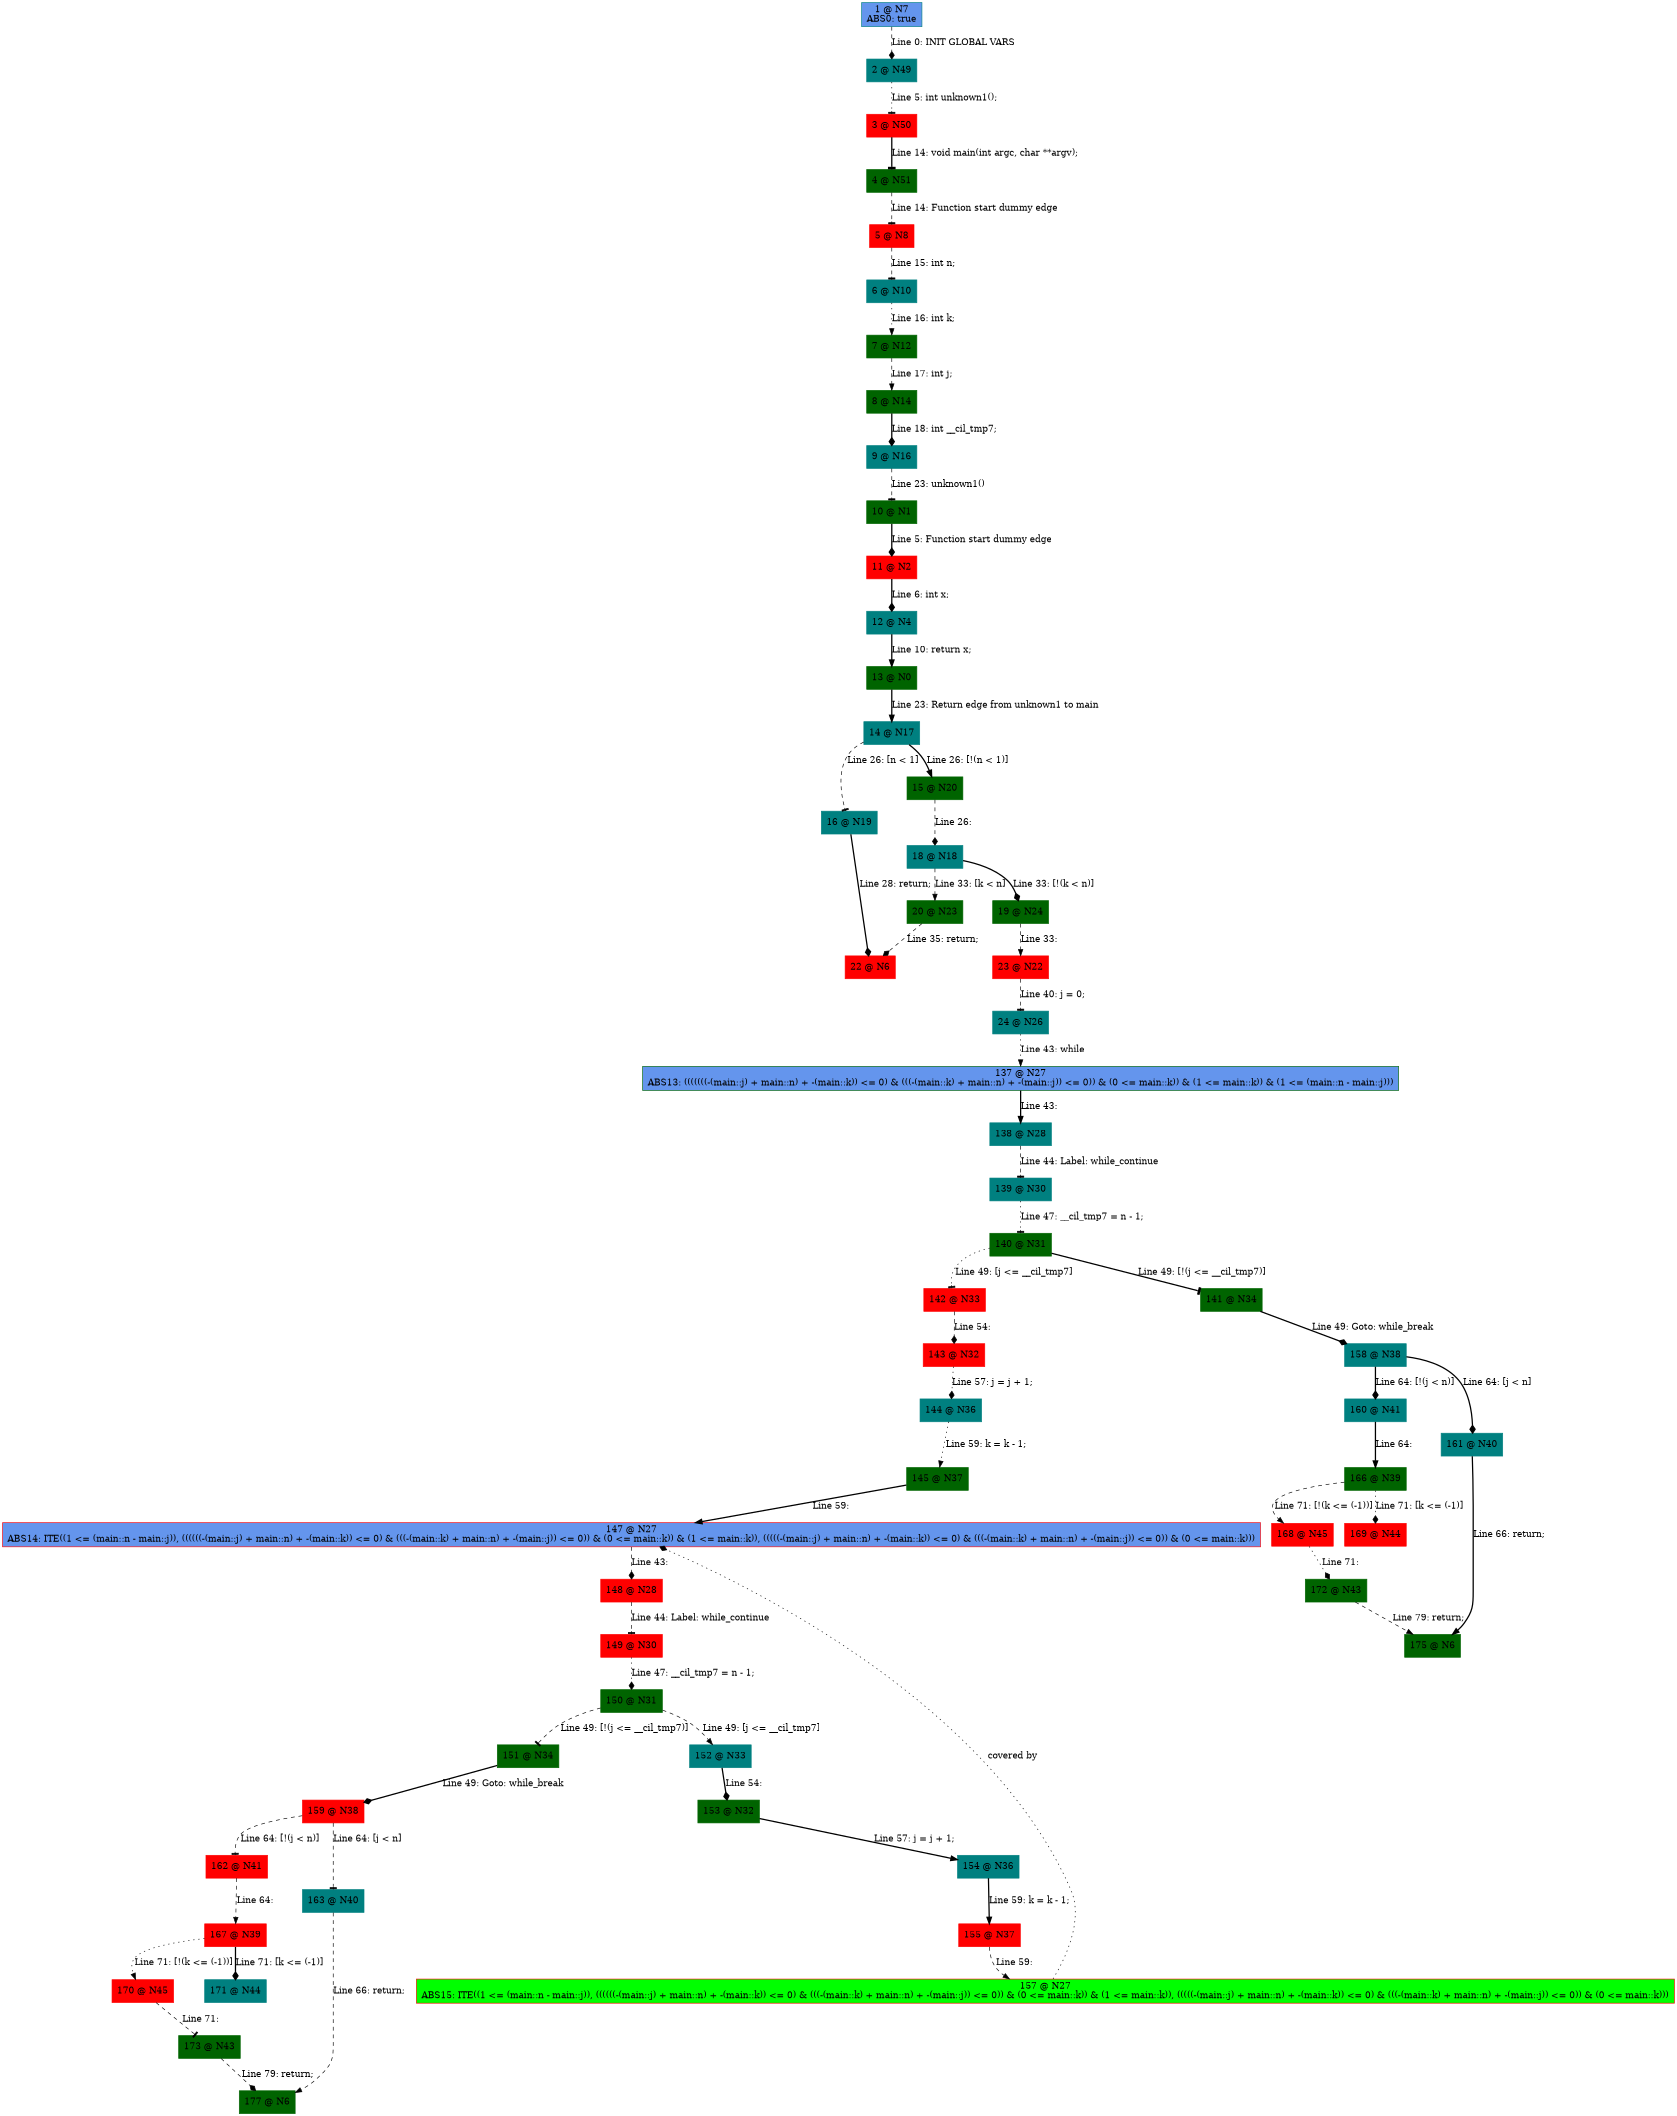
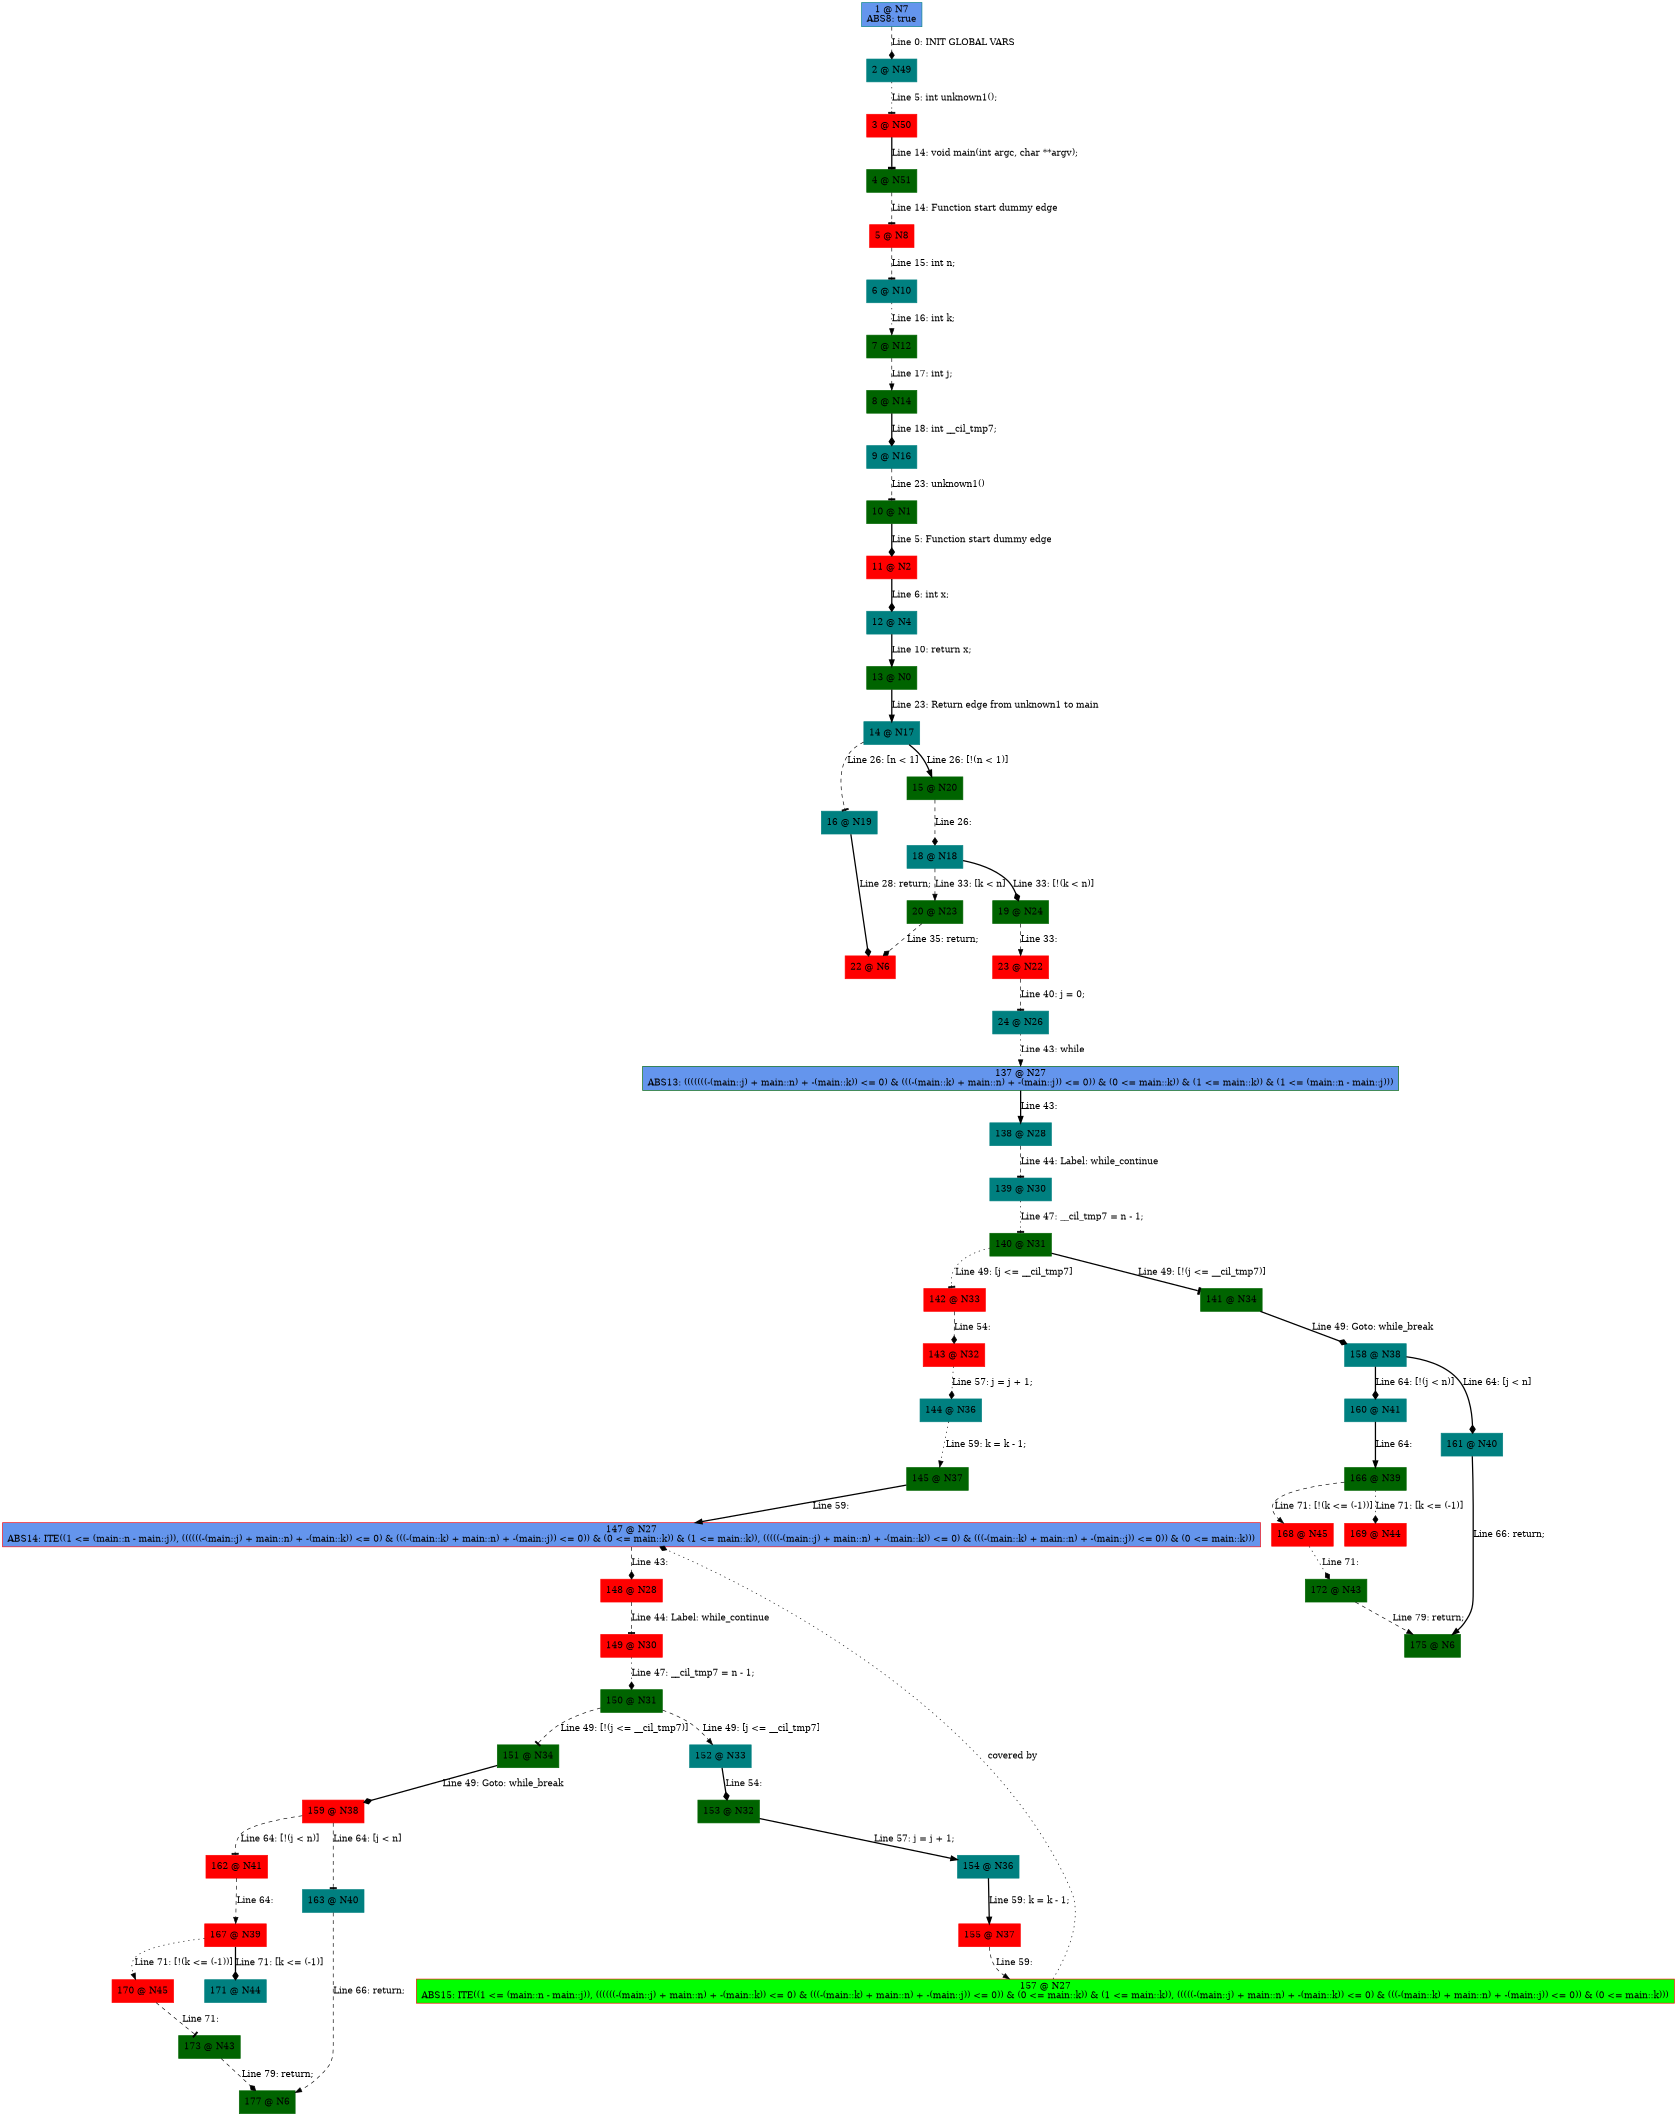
(892, 15) -> (892, 15)
